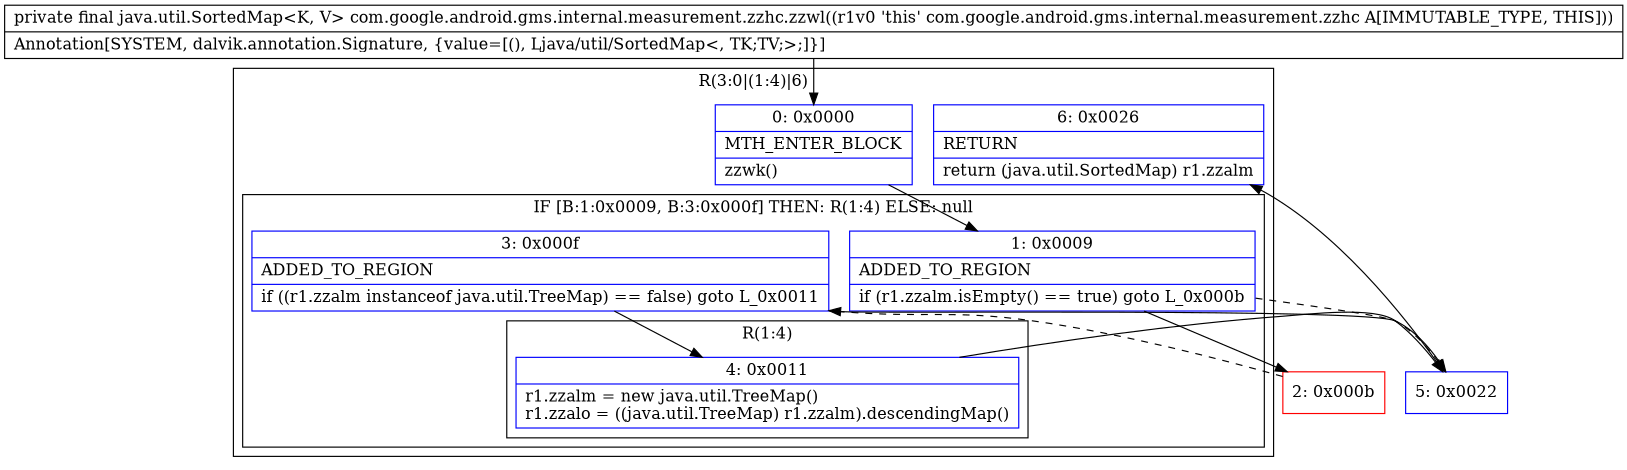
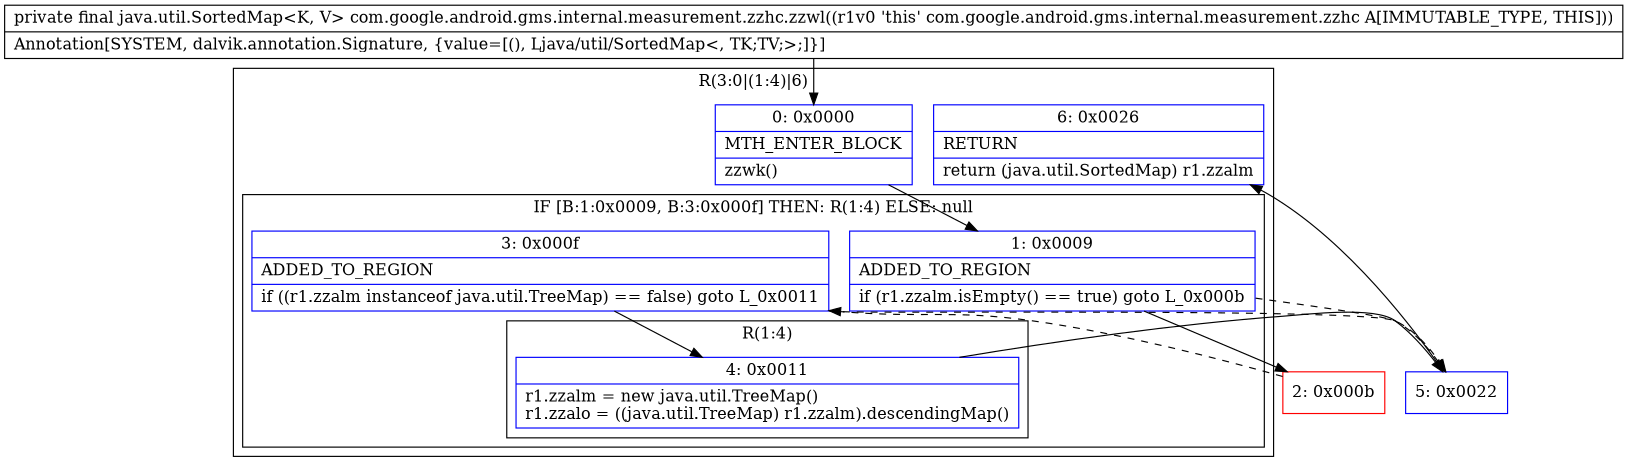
(1127, 312) -> (1127, 312)
